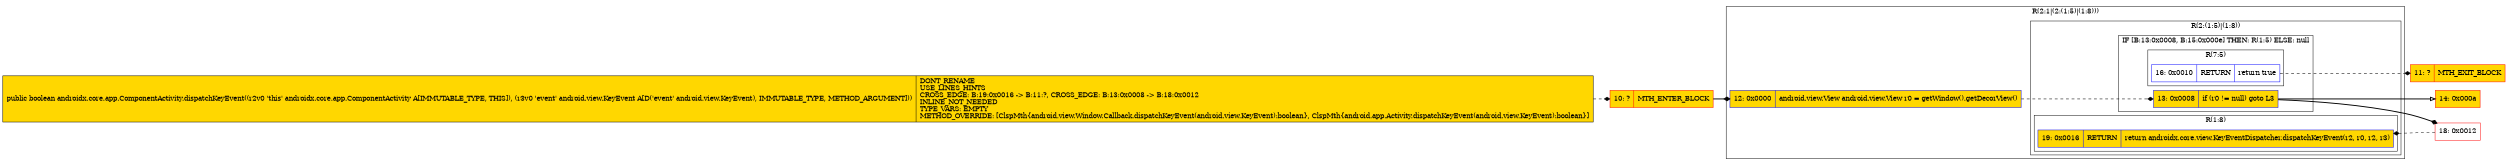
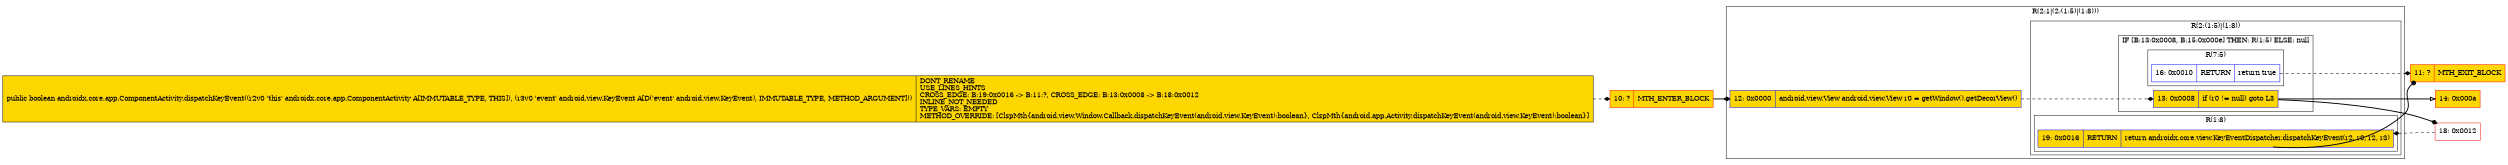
none -> (2358, 139)
